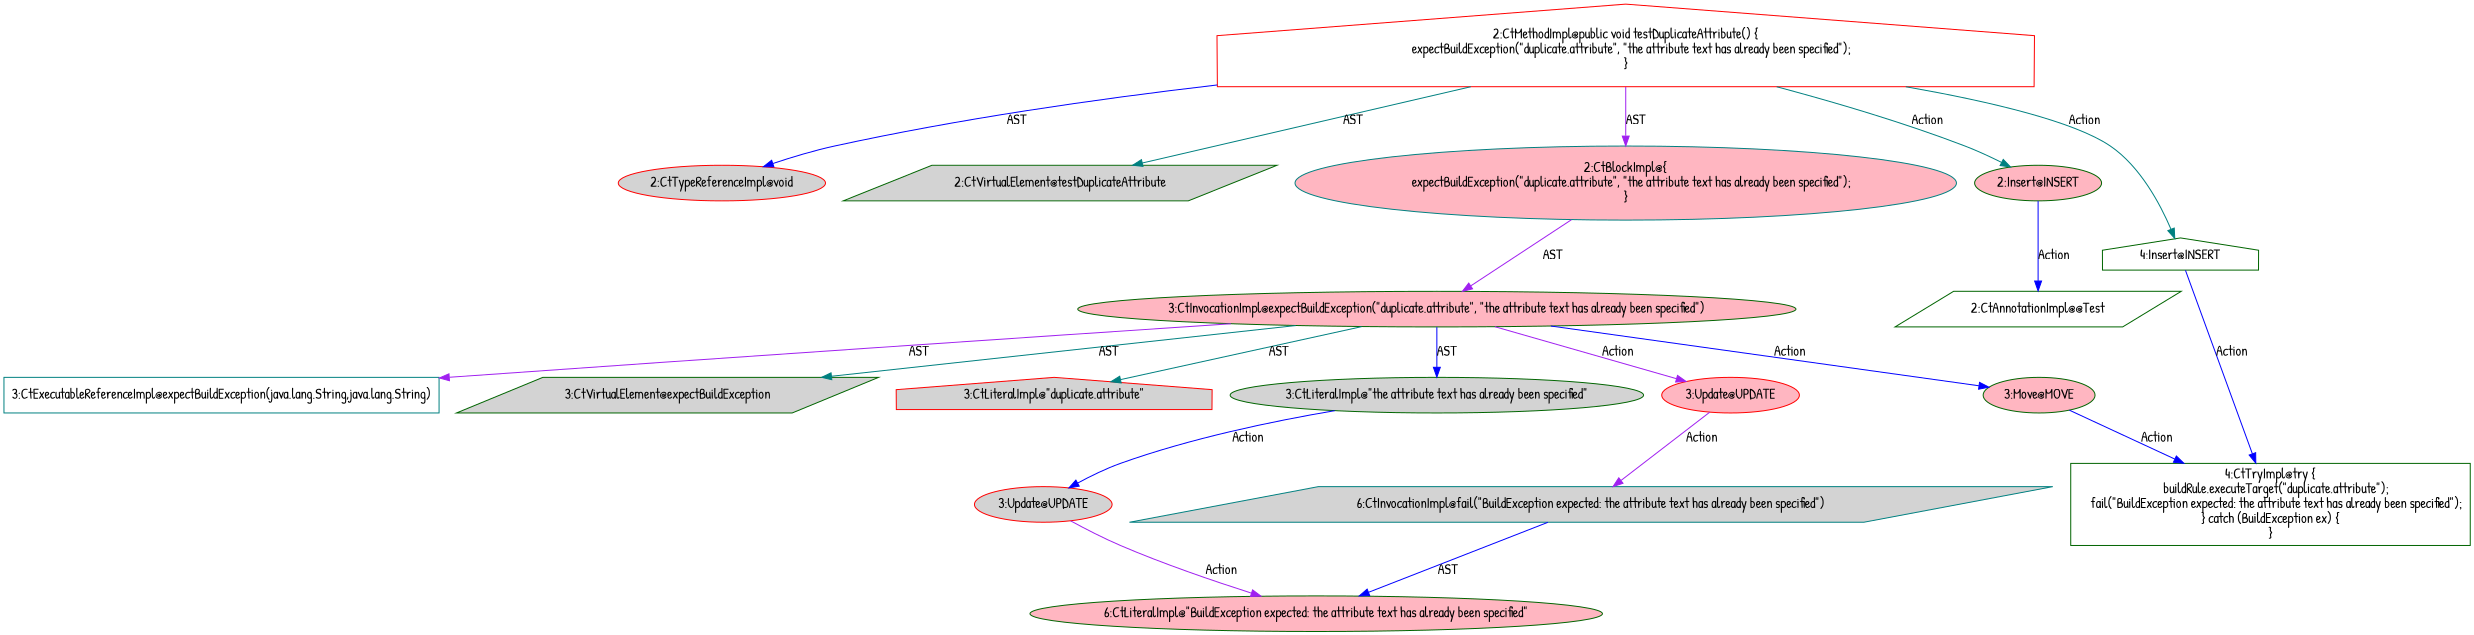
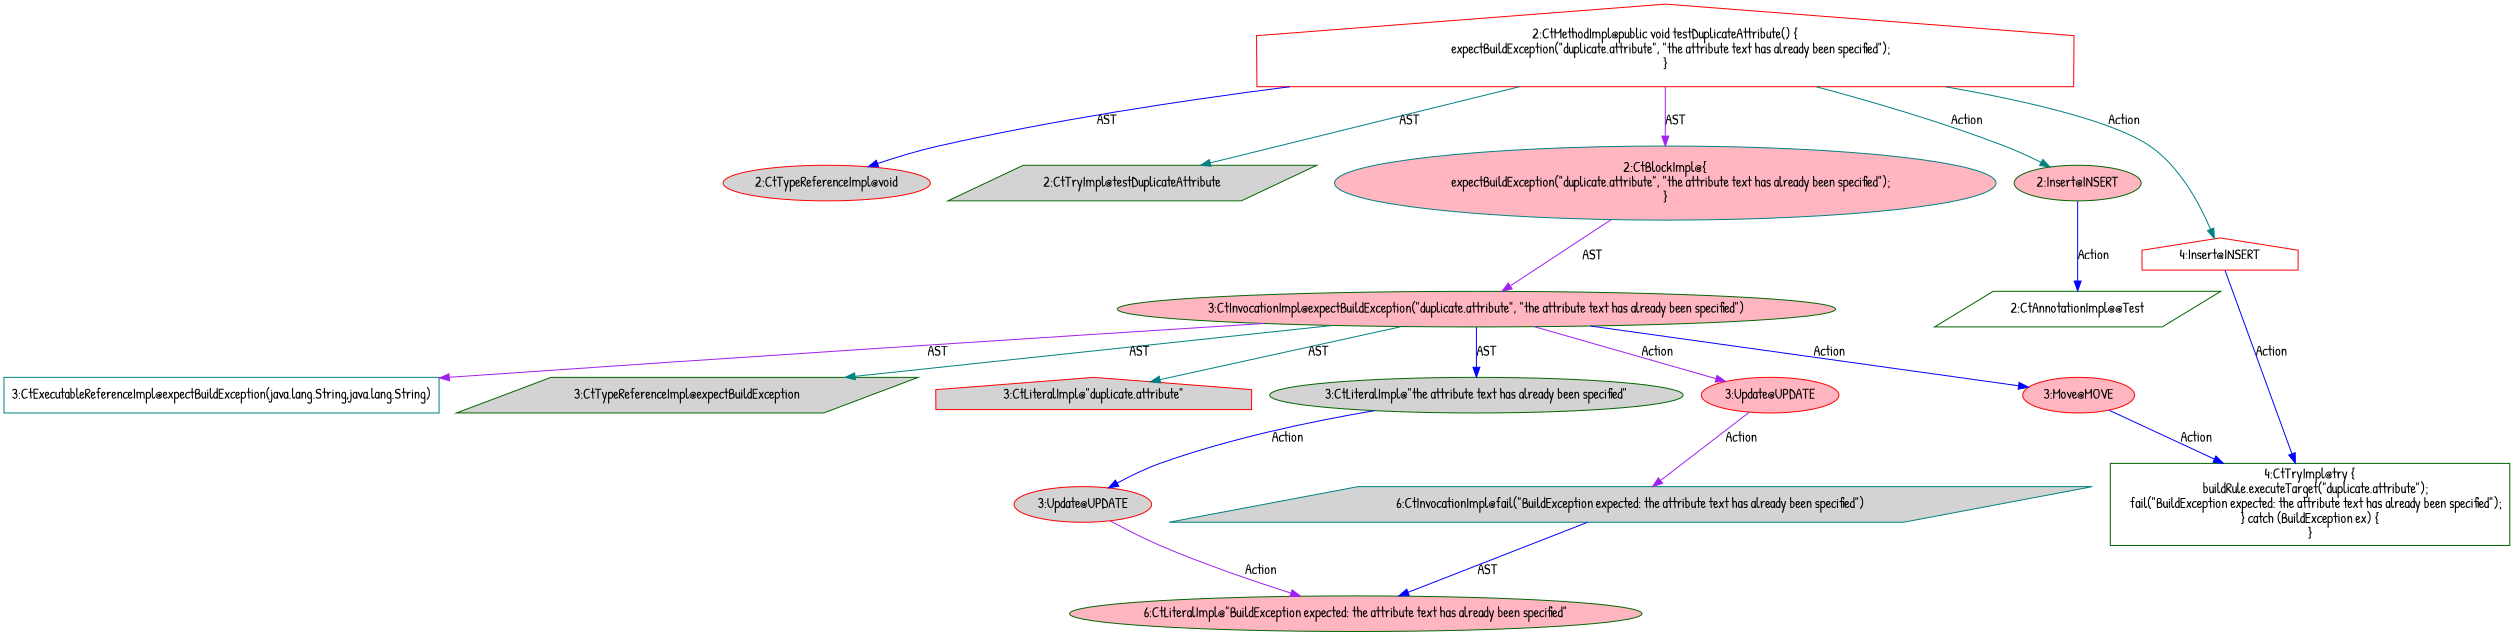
(1060, 183) -> (1132, 183)
(2180, 256) -> (2220, 256)
(668, 395) -> (687, 395)
(2039, 395) -> (2079, 395)
